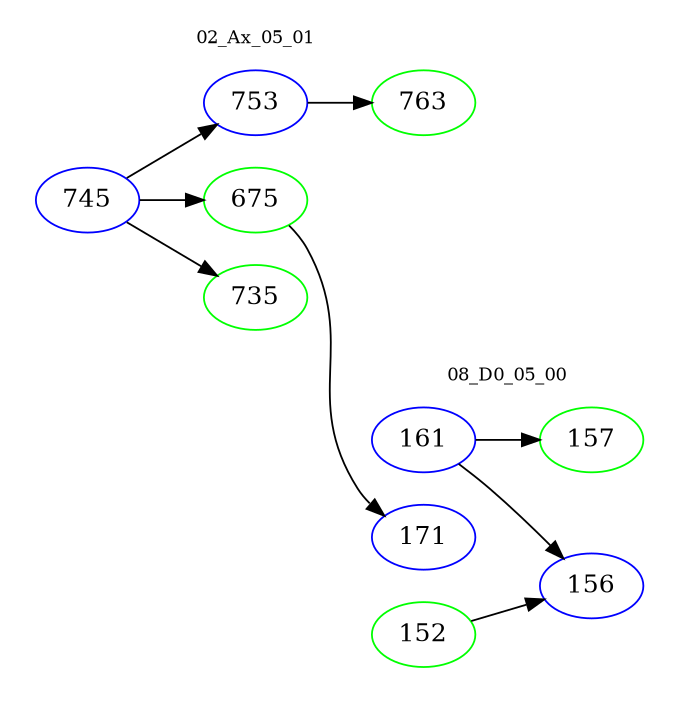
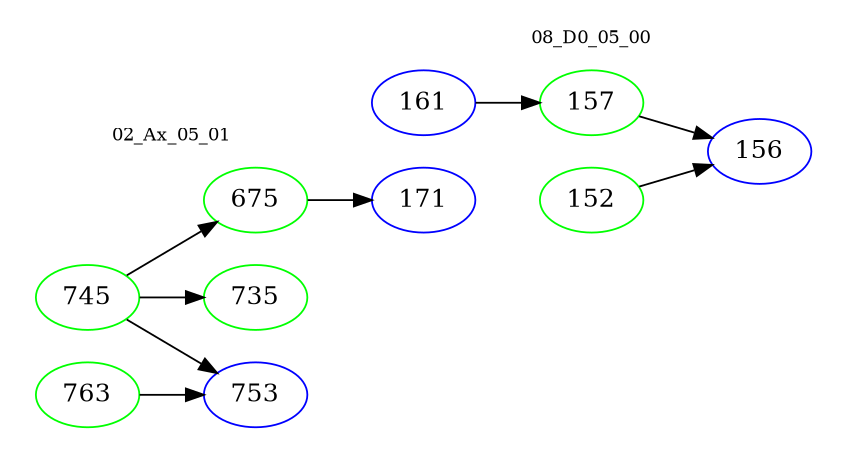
(331, 103) -> (163, 395)
(88, 200) -> (88, 297)
(506, 503) -> (667, 124)
